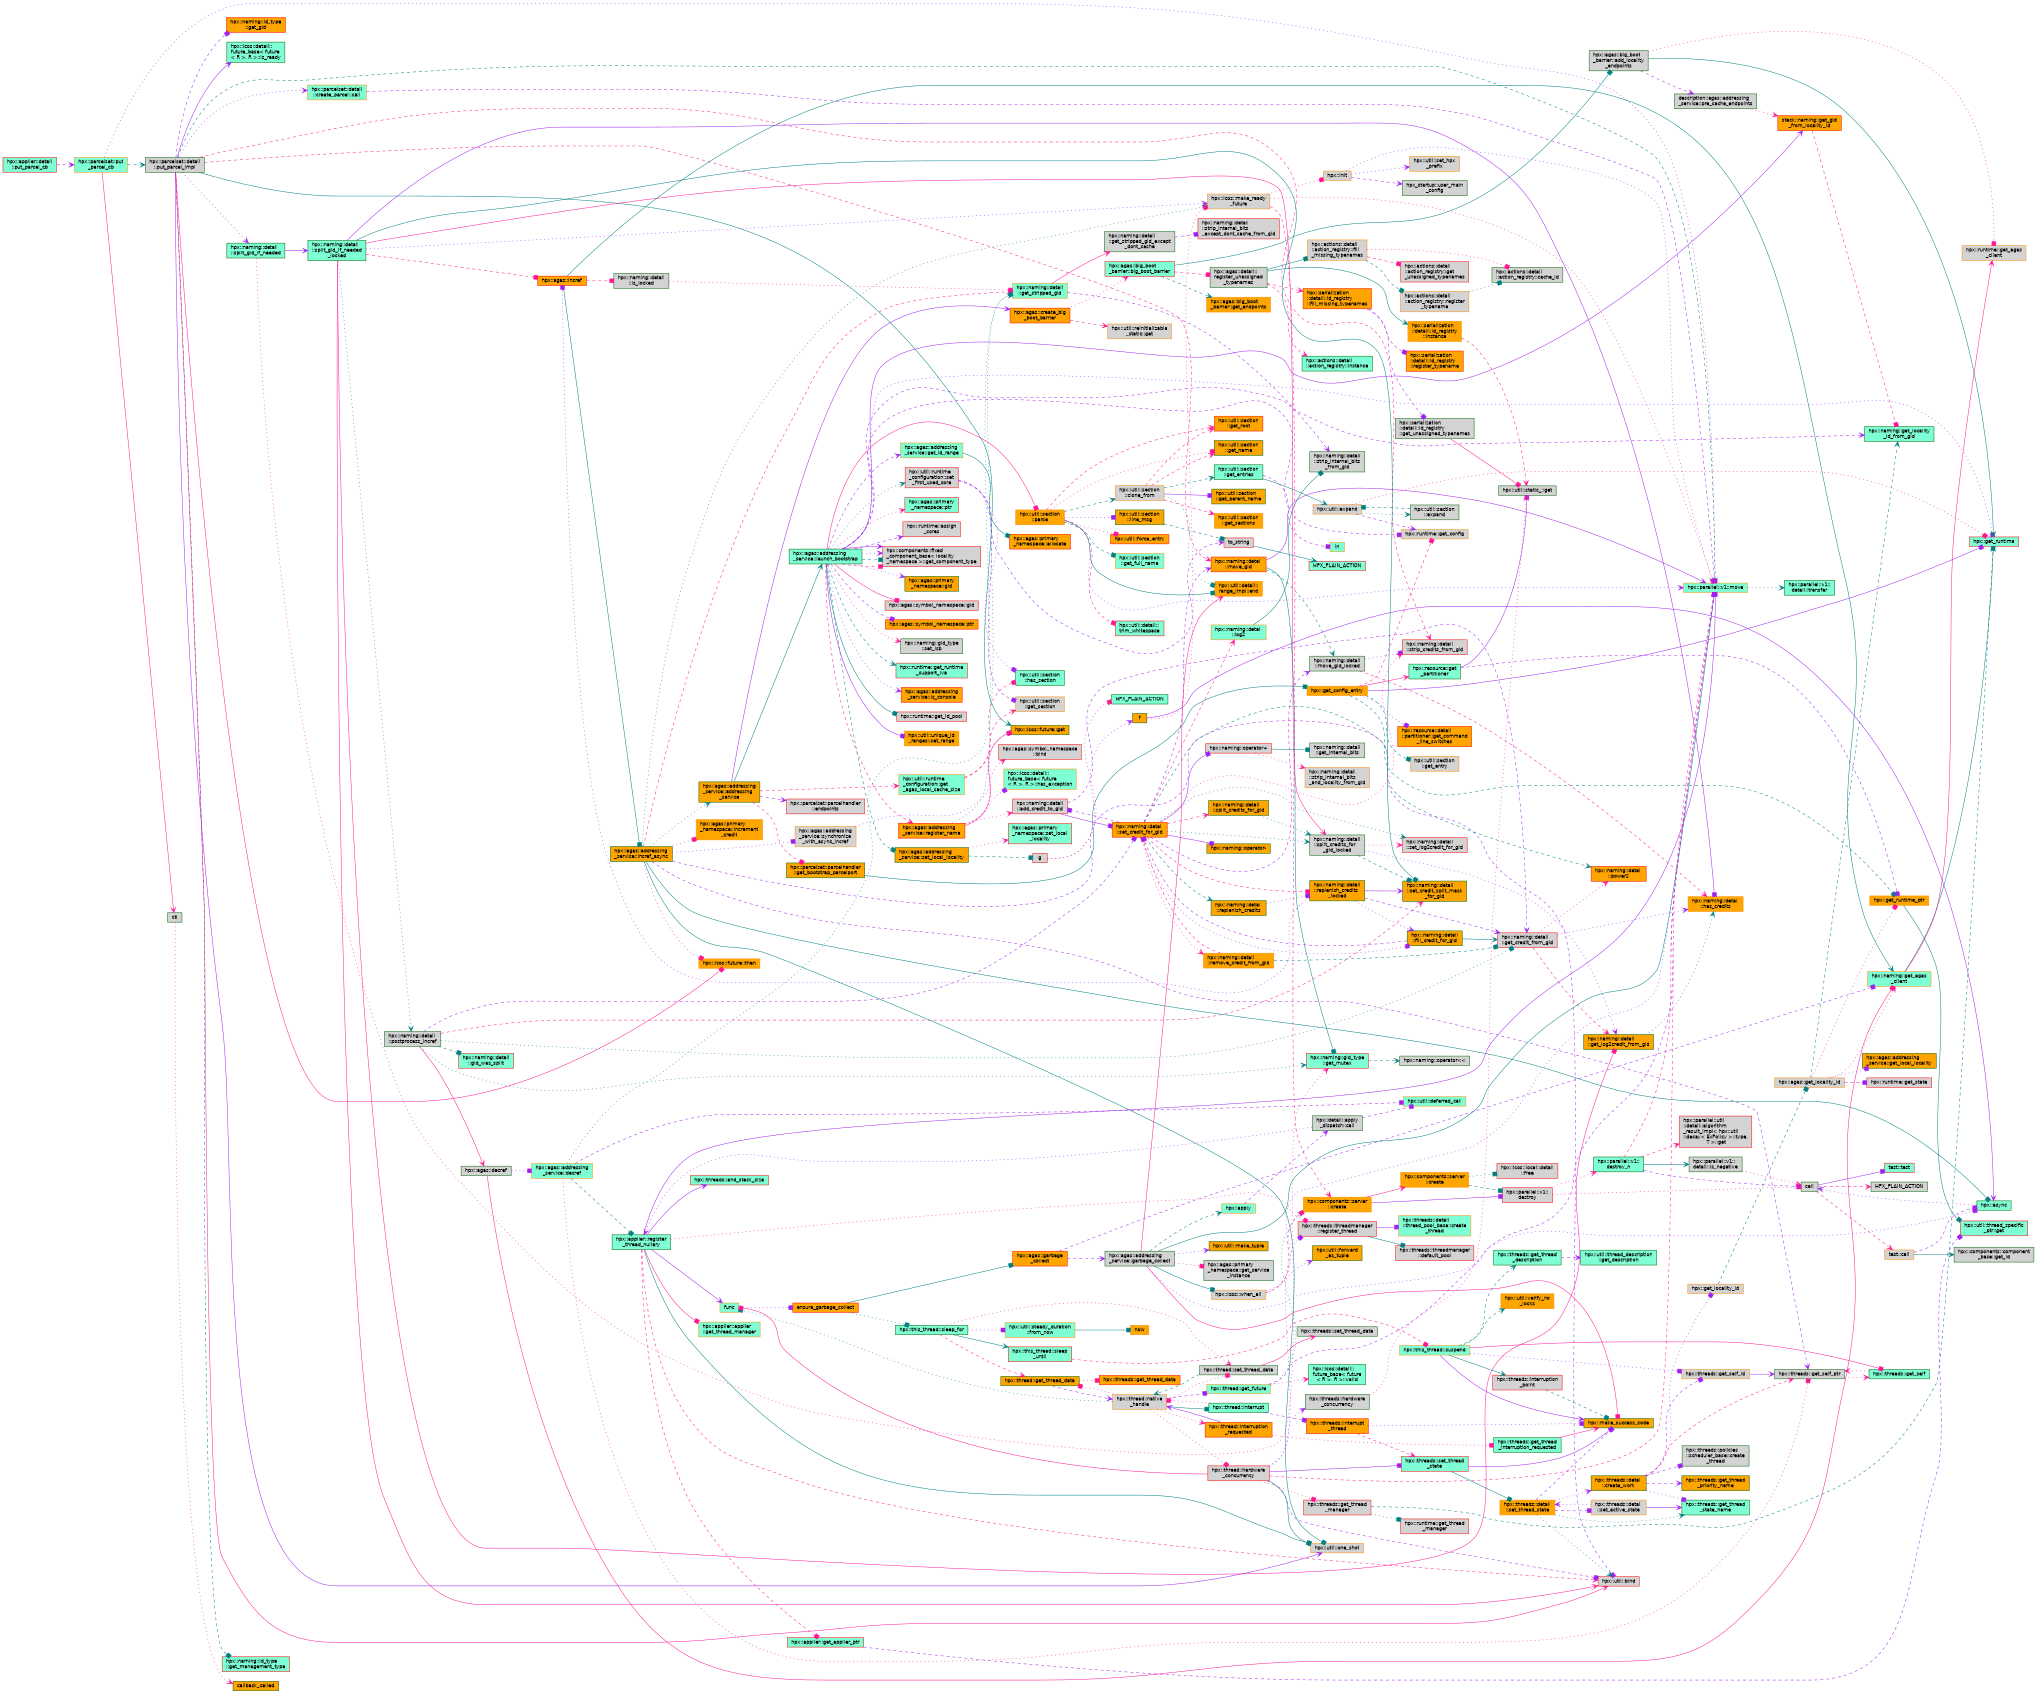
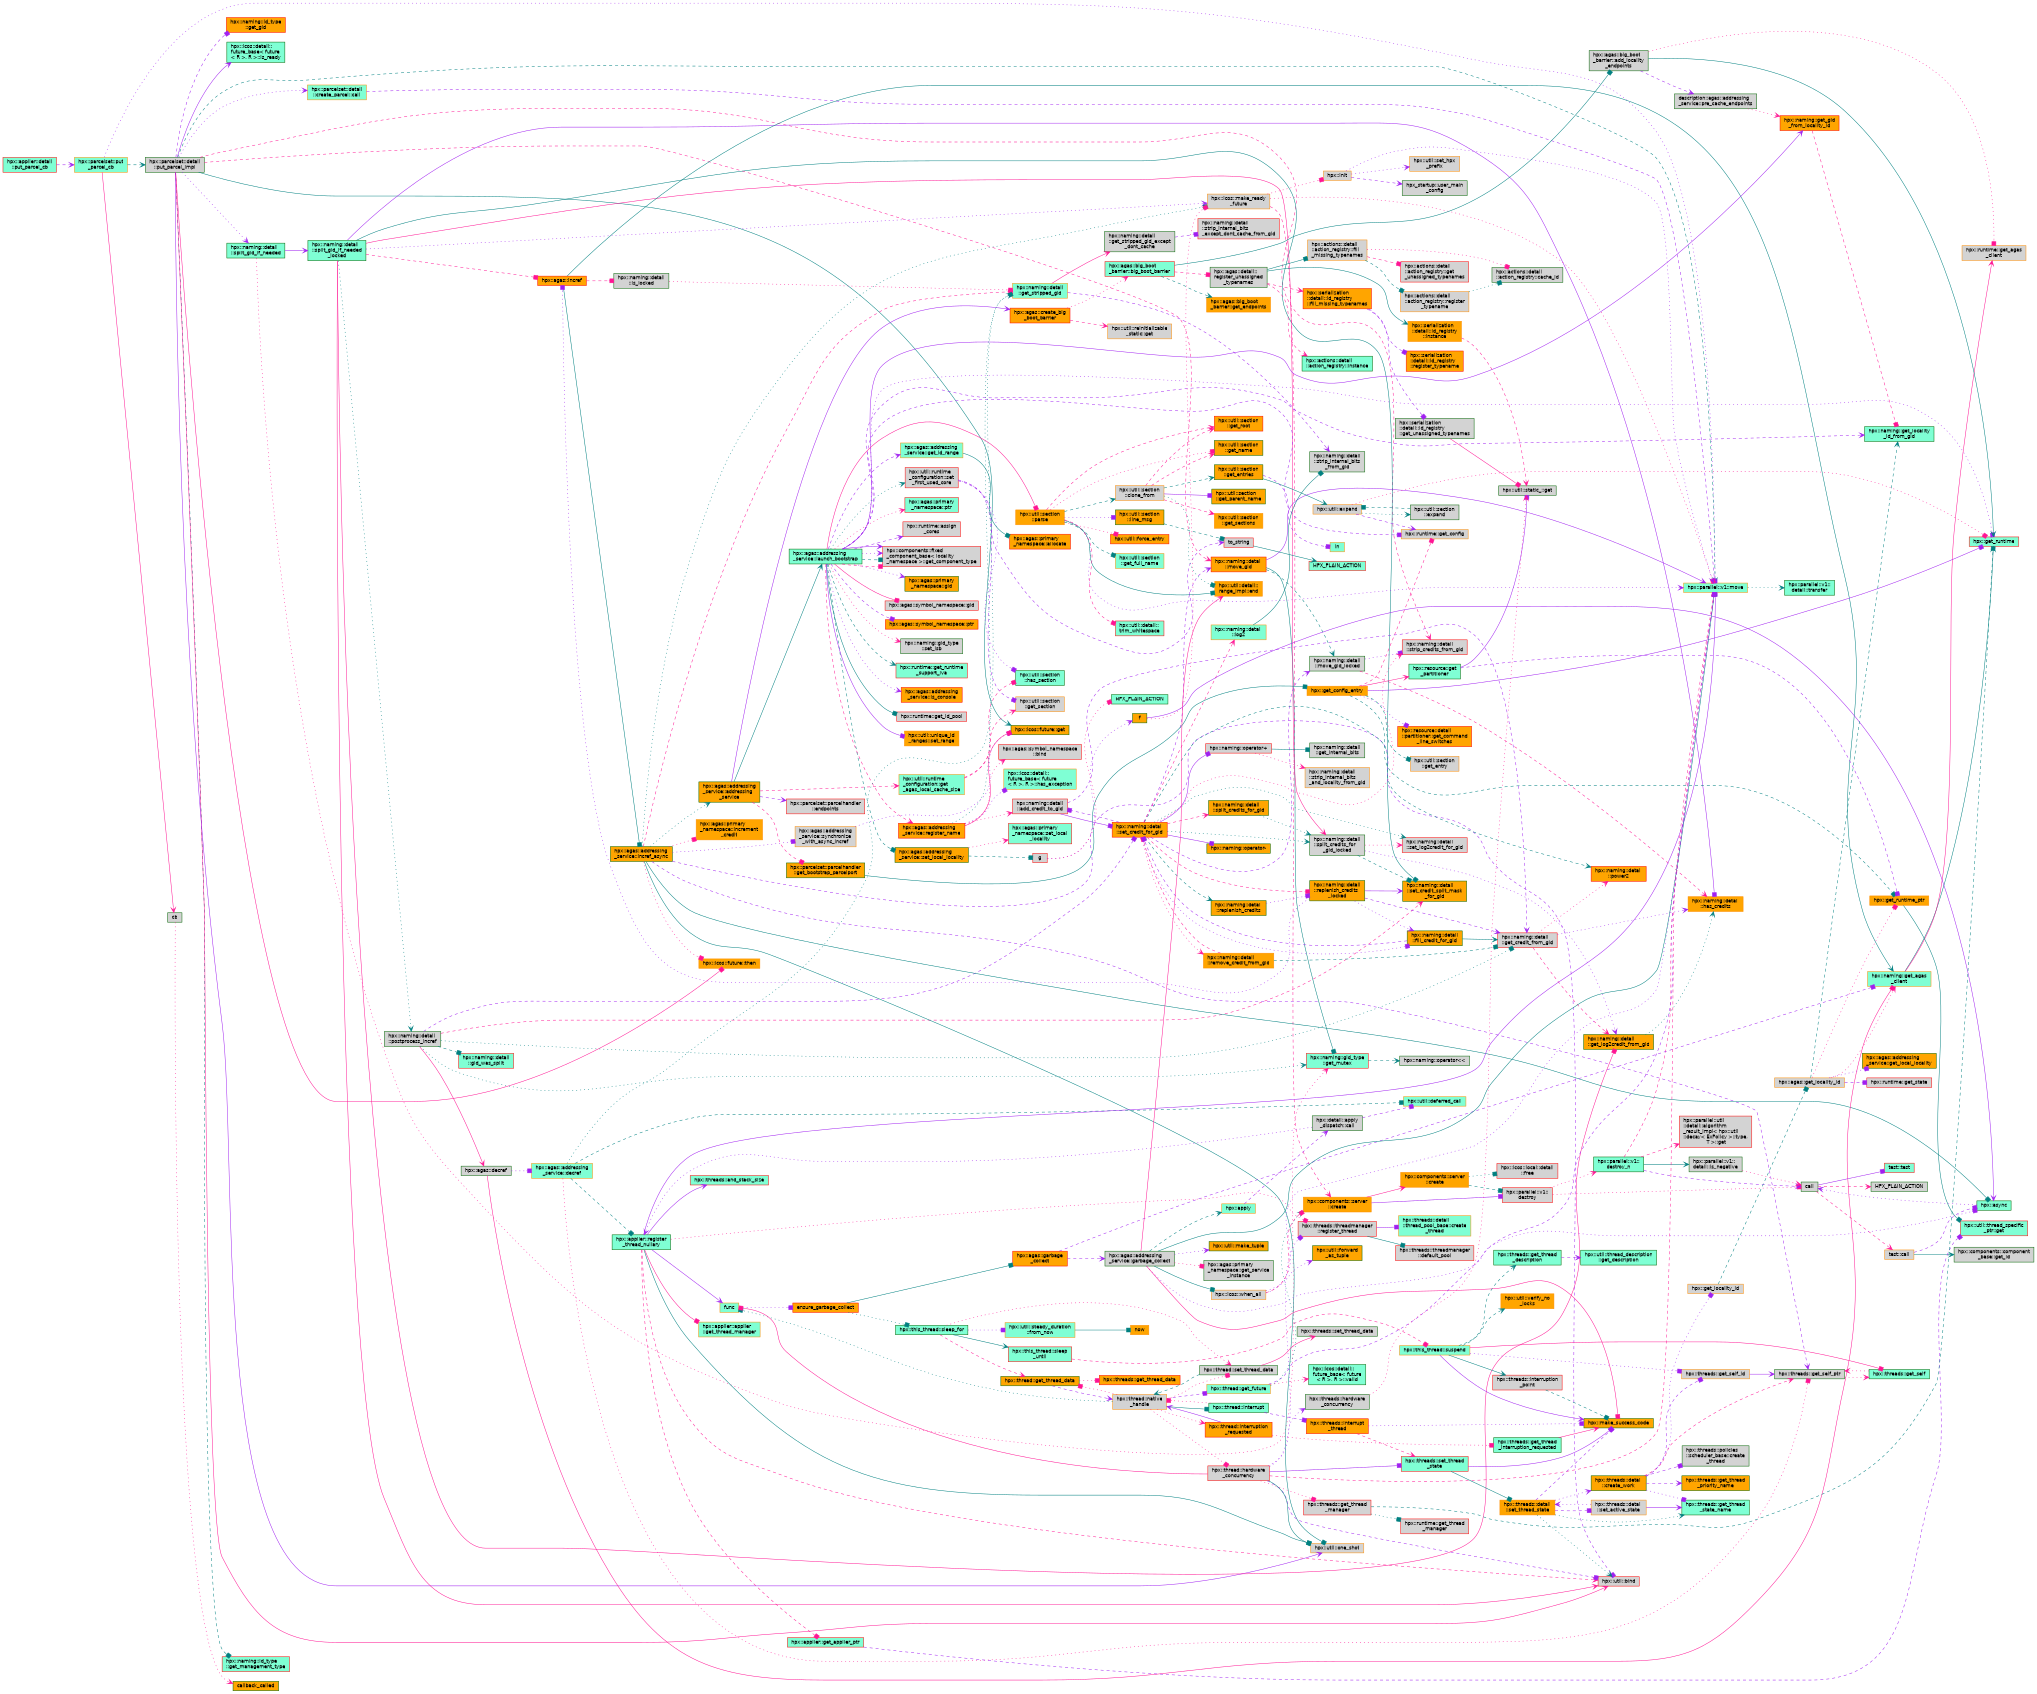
(1810, 123) -> (1810, 123)
(1239, 472) -> (1239, 472)
(982, 1113) -> (982, 1113)
